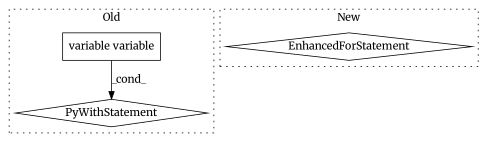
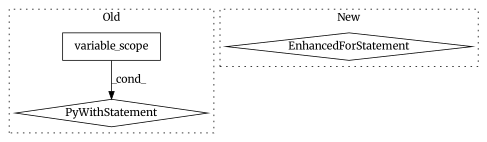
(112, 47) -> (112, 47)
